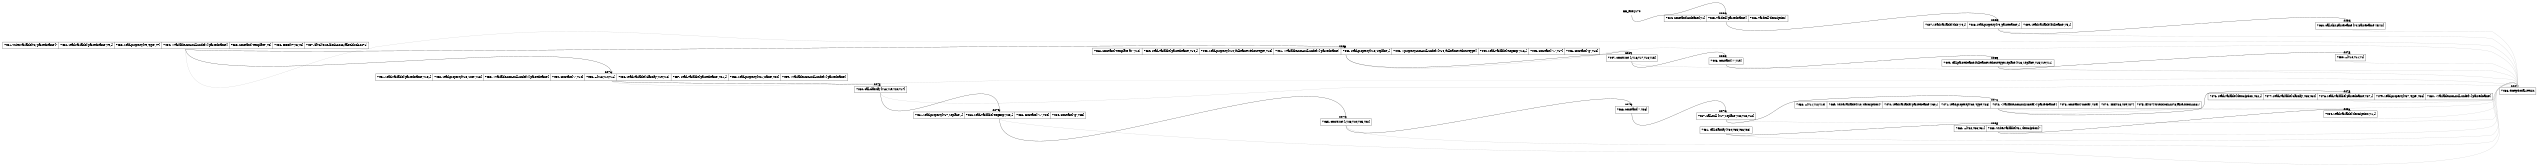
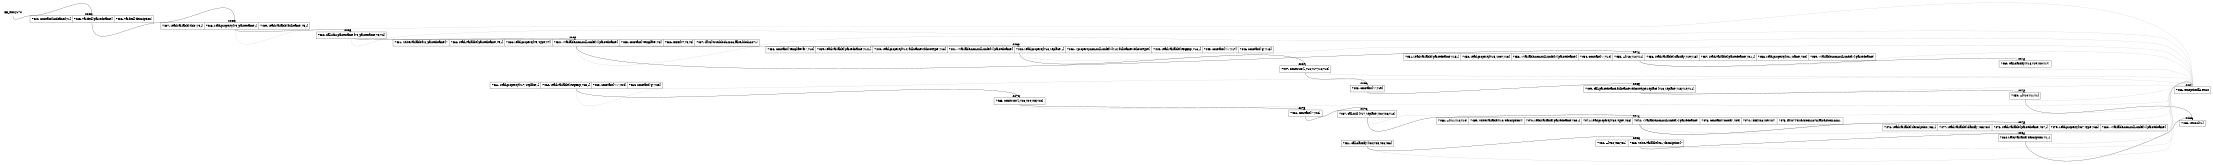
none -> (463, 39)
(936, 104) -> none
none -> (2192, 123)
